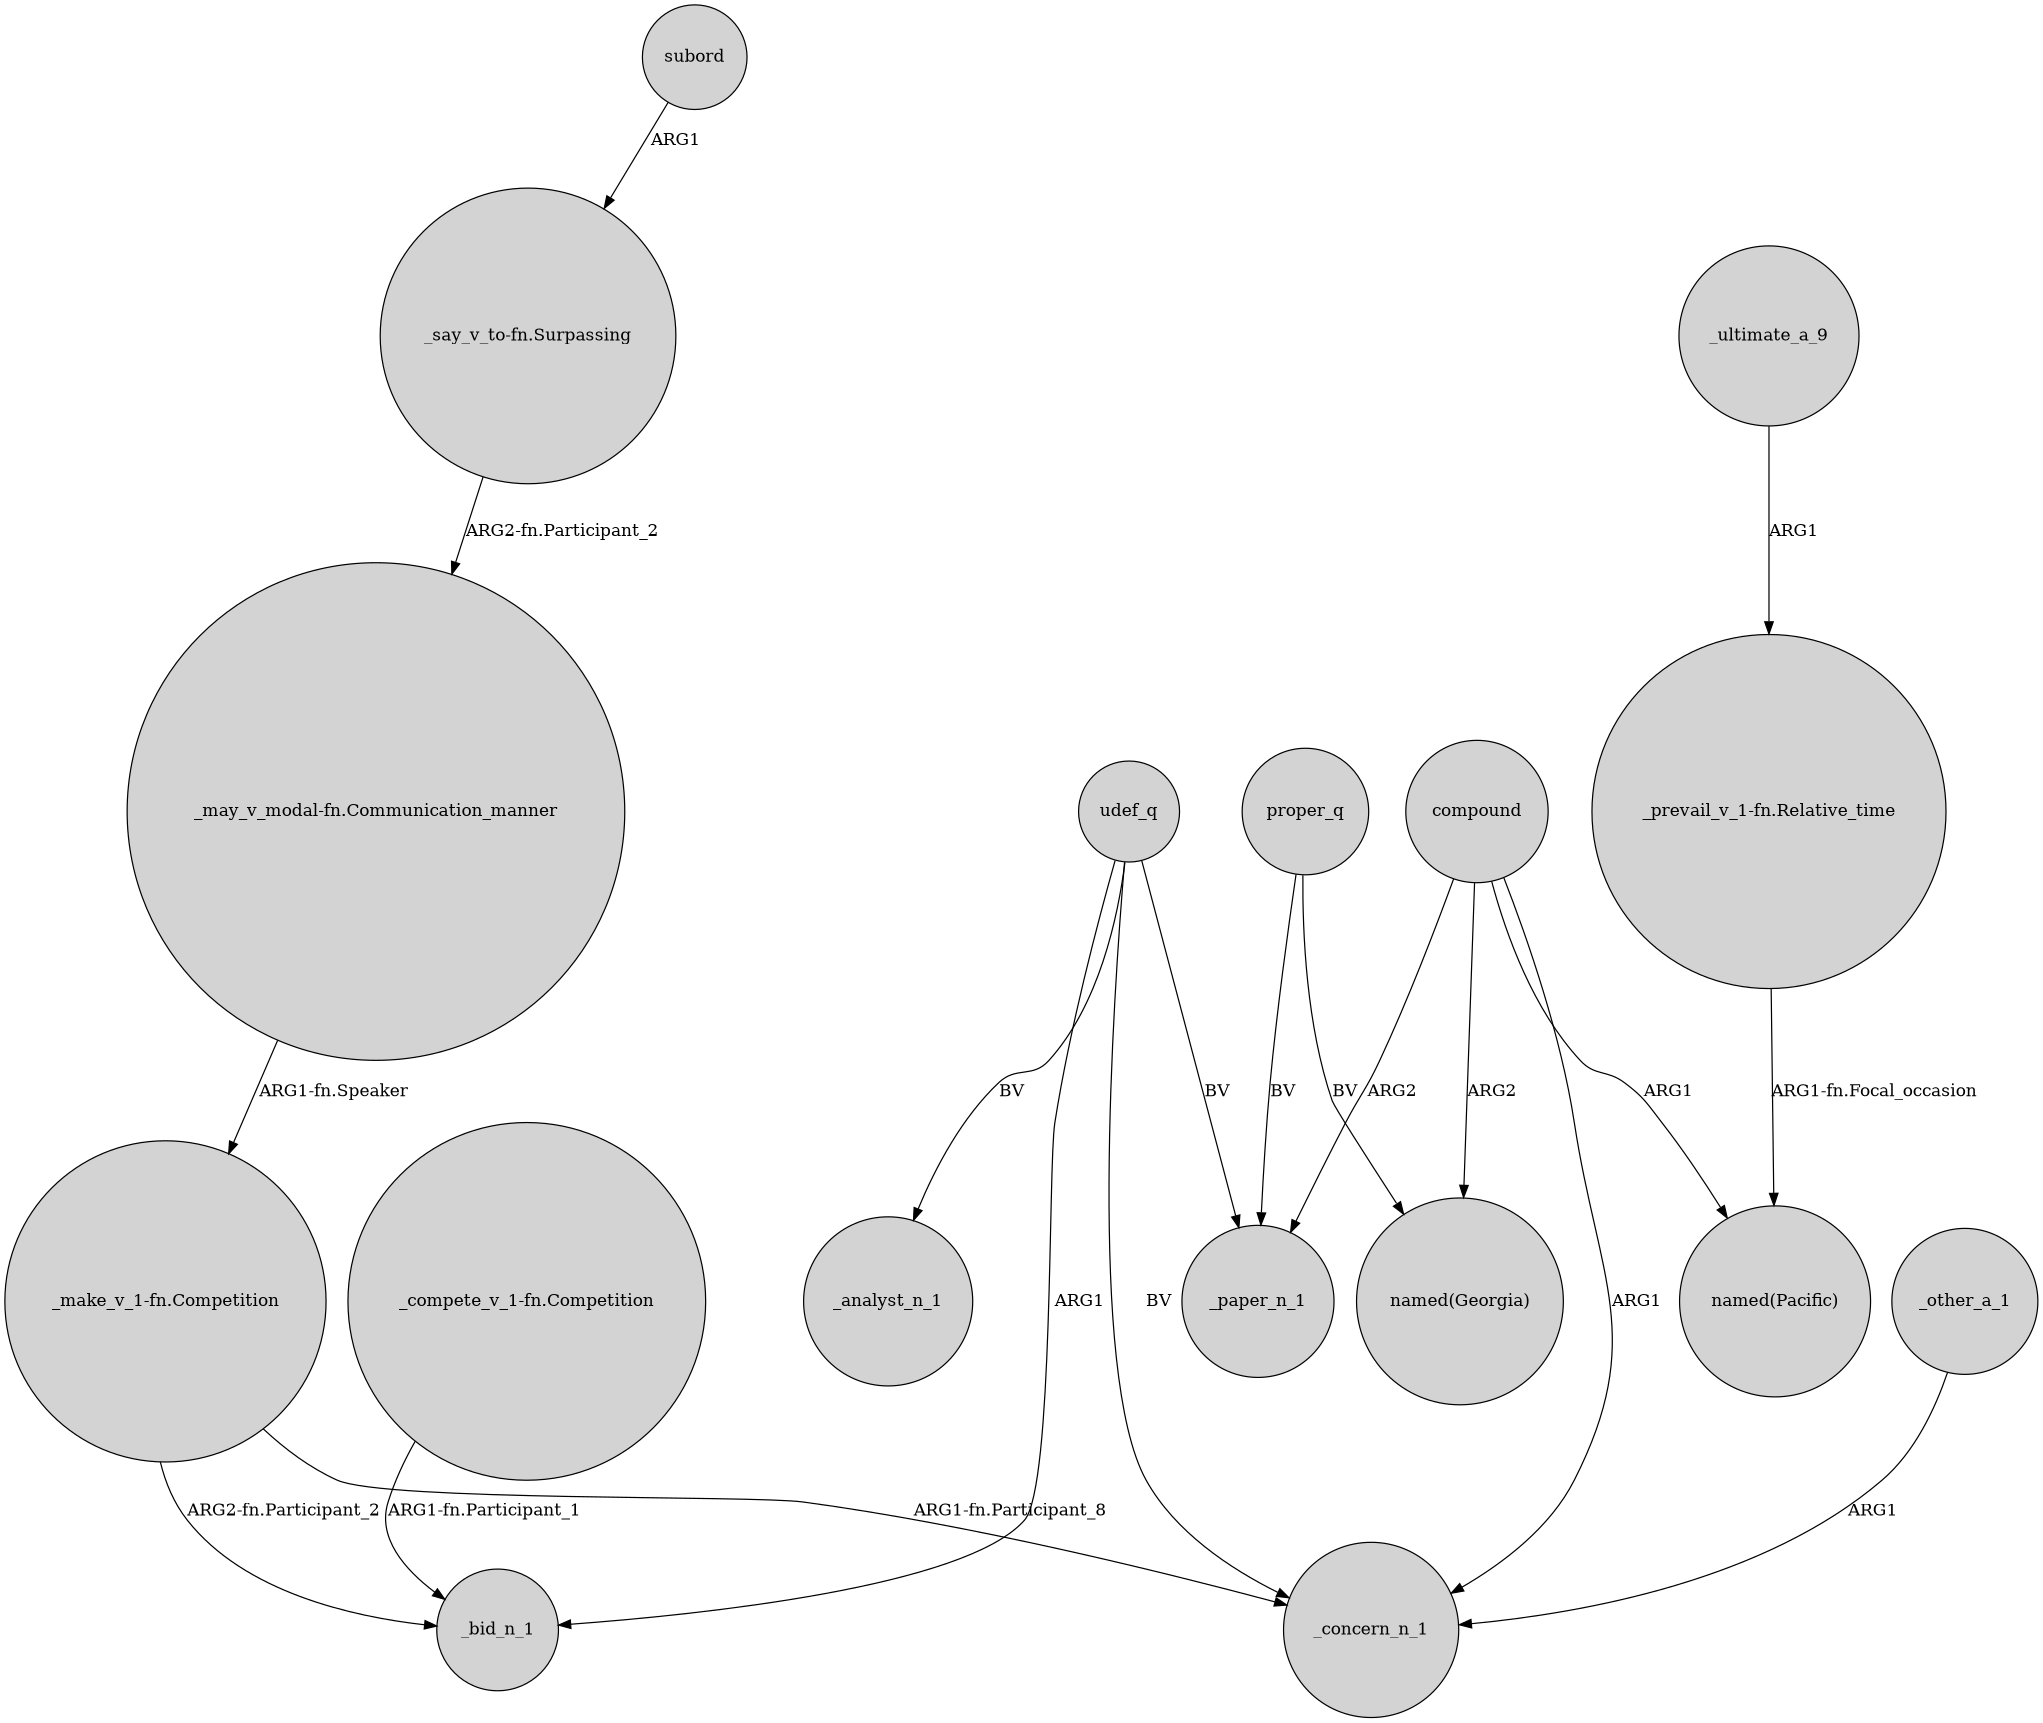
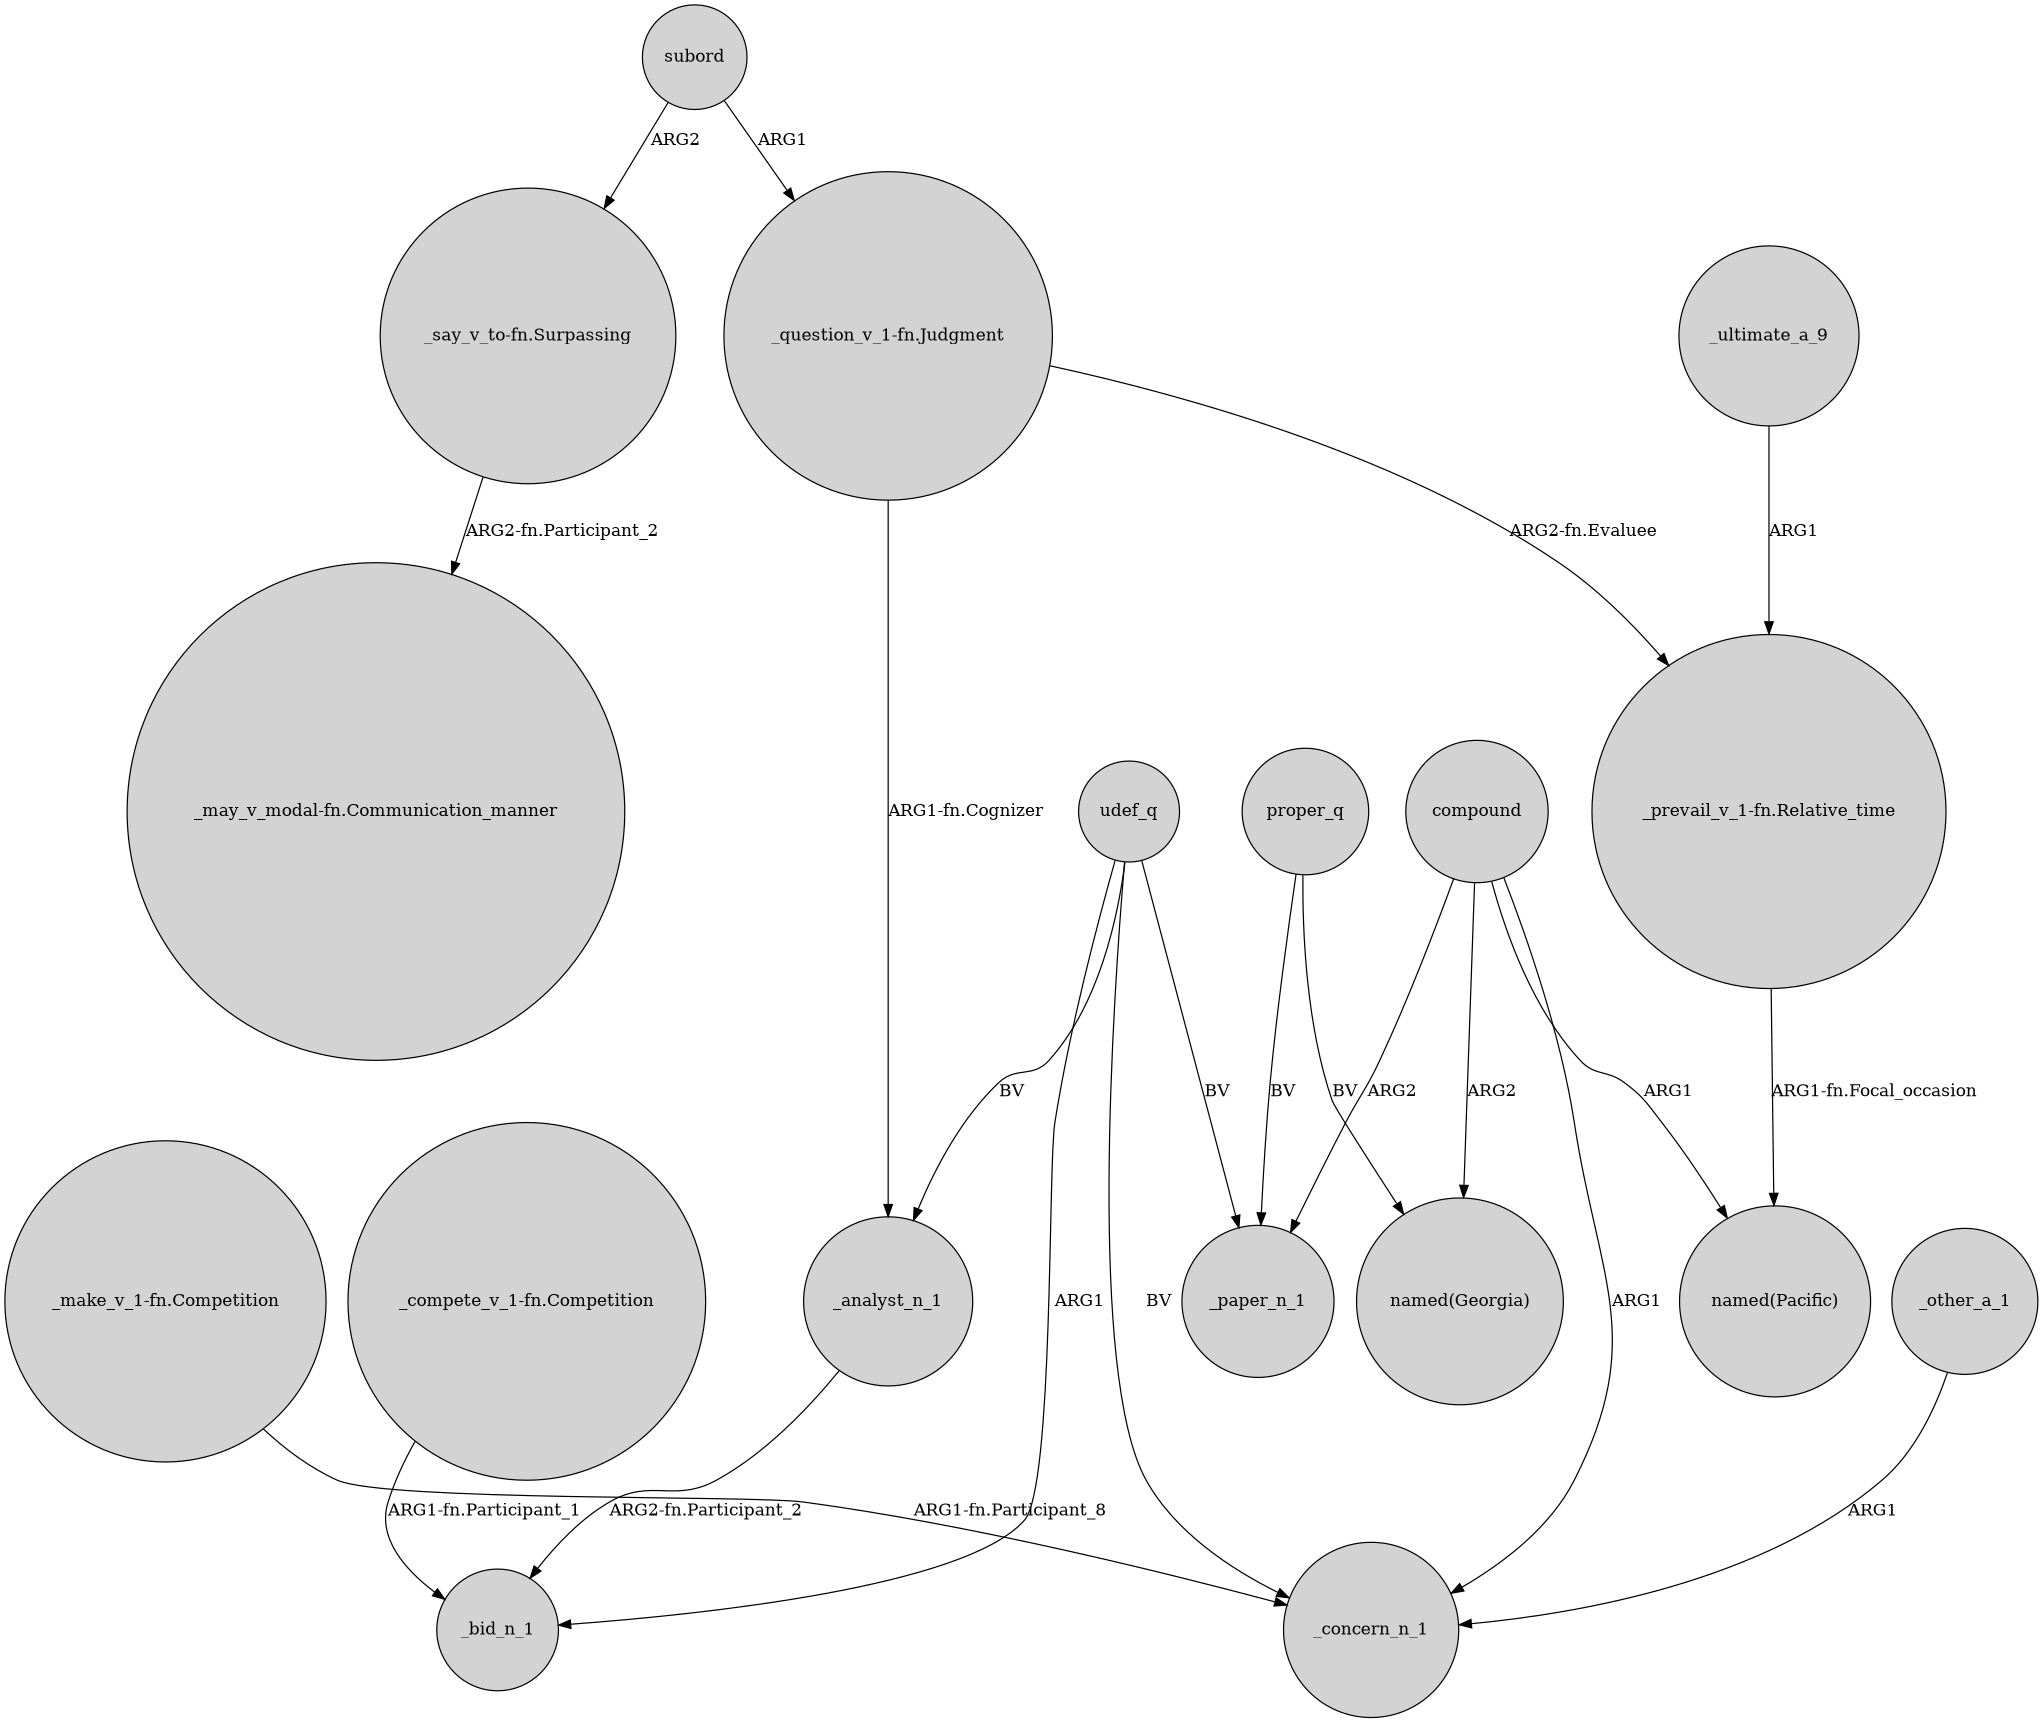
(676, 140) -> (676, 140)
none -> (888, 336)
(256, 1091) -> none
(266, 1582) -> (696, 1488)
